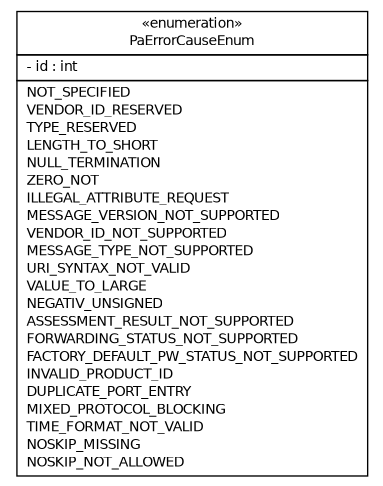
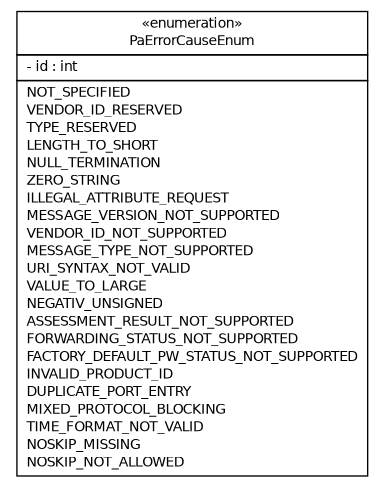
(63, 181) -> (74, 181)
